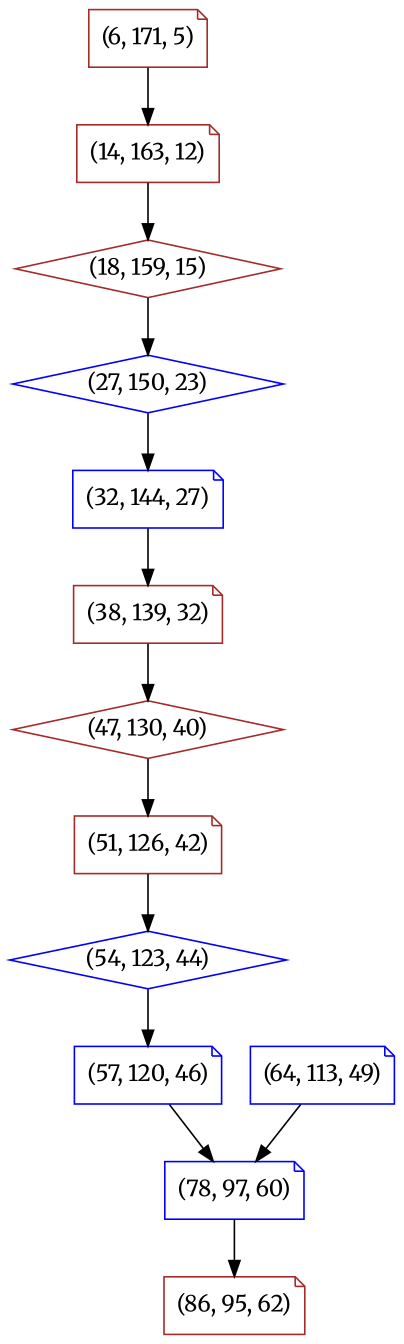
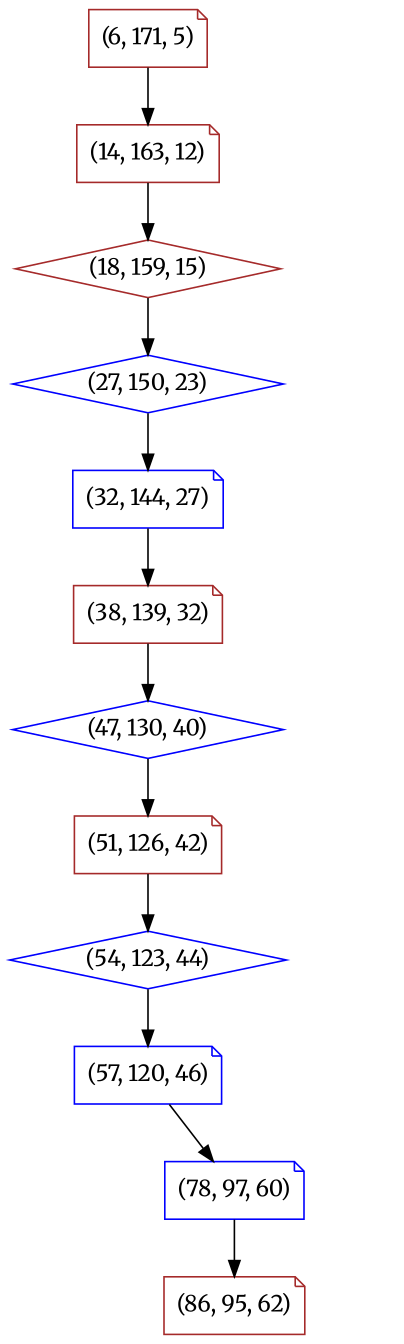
(148, 730) -> (148, 730)
(322, 1075) -> none
